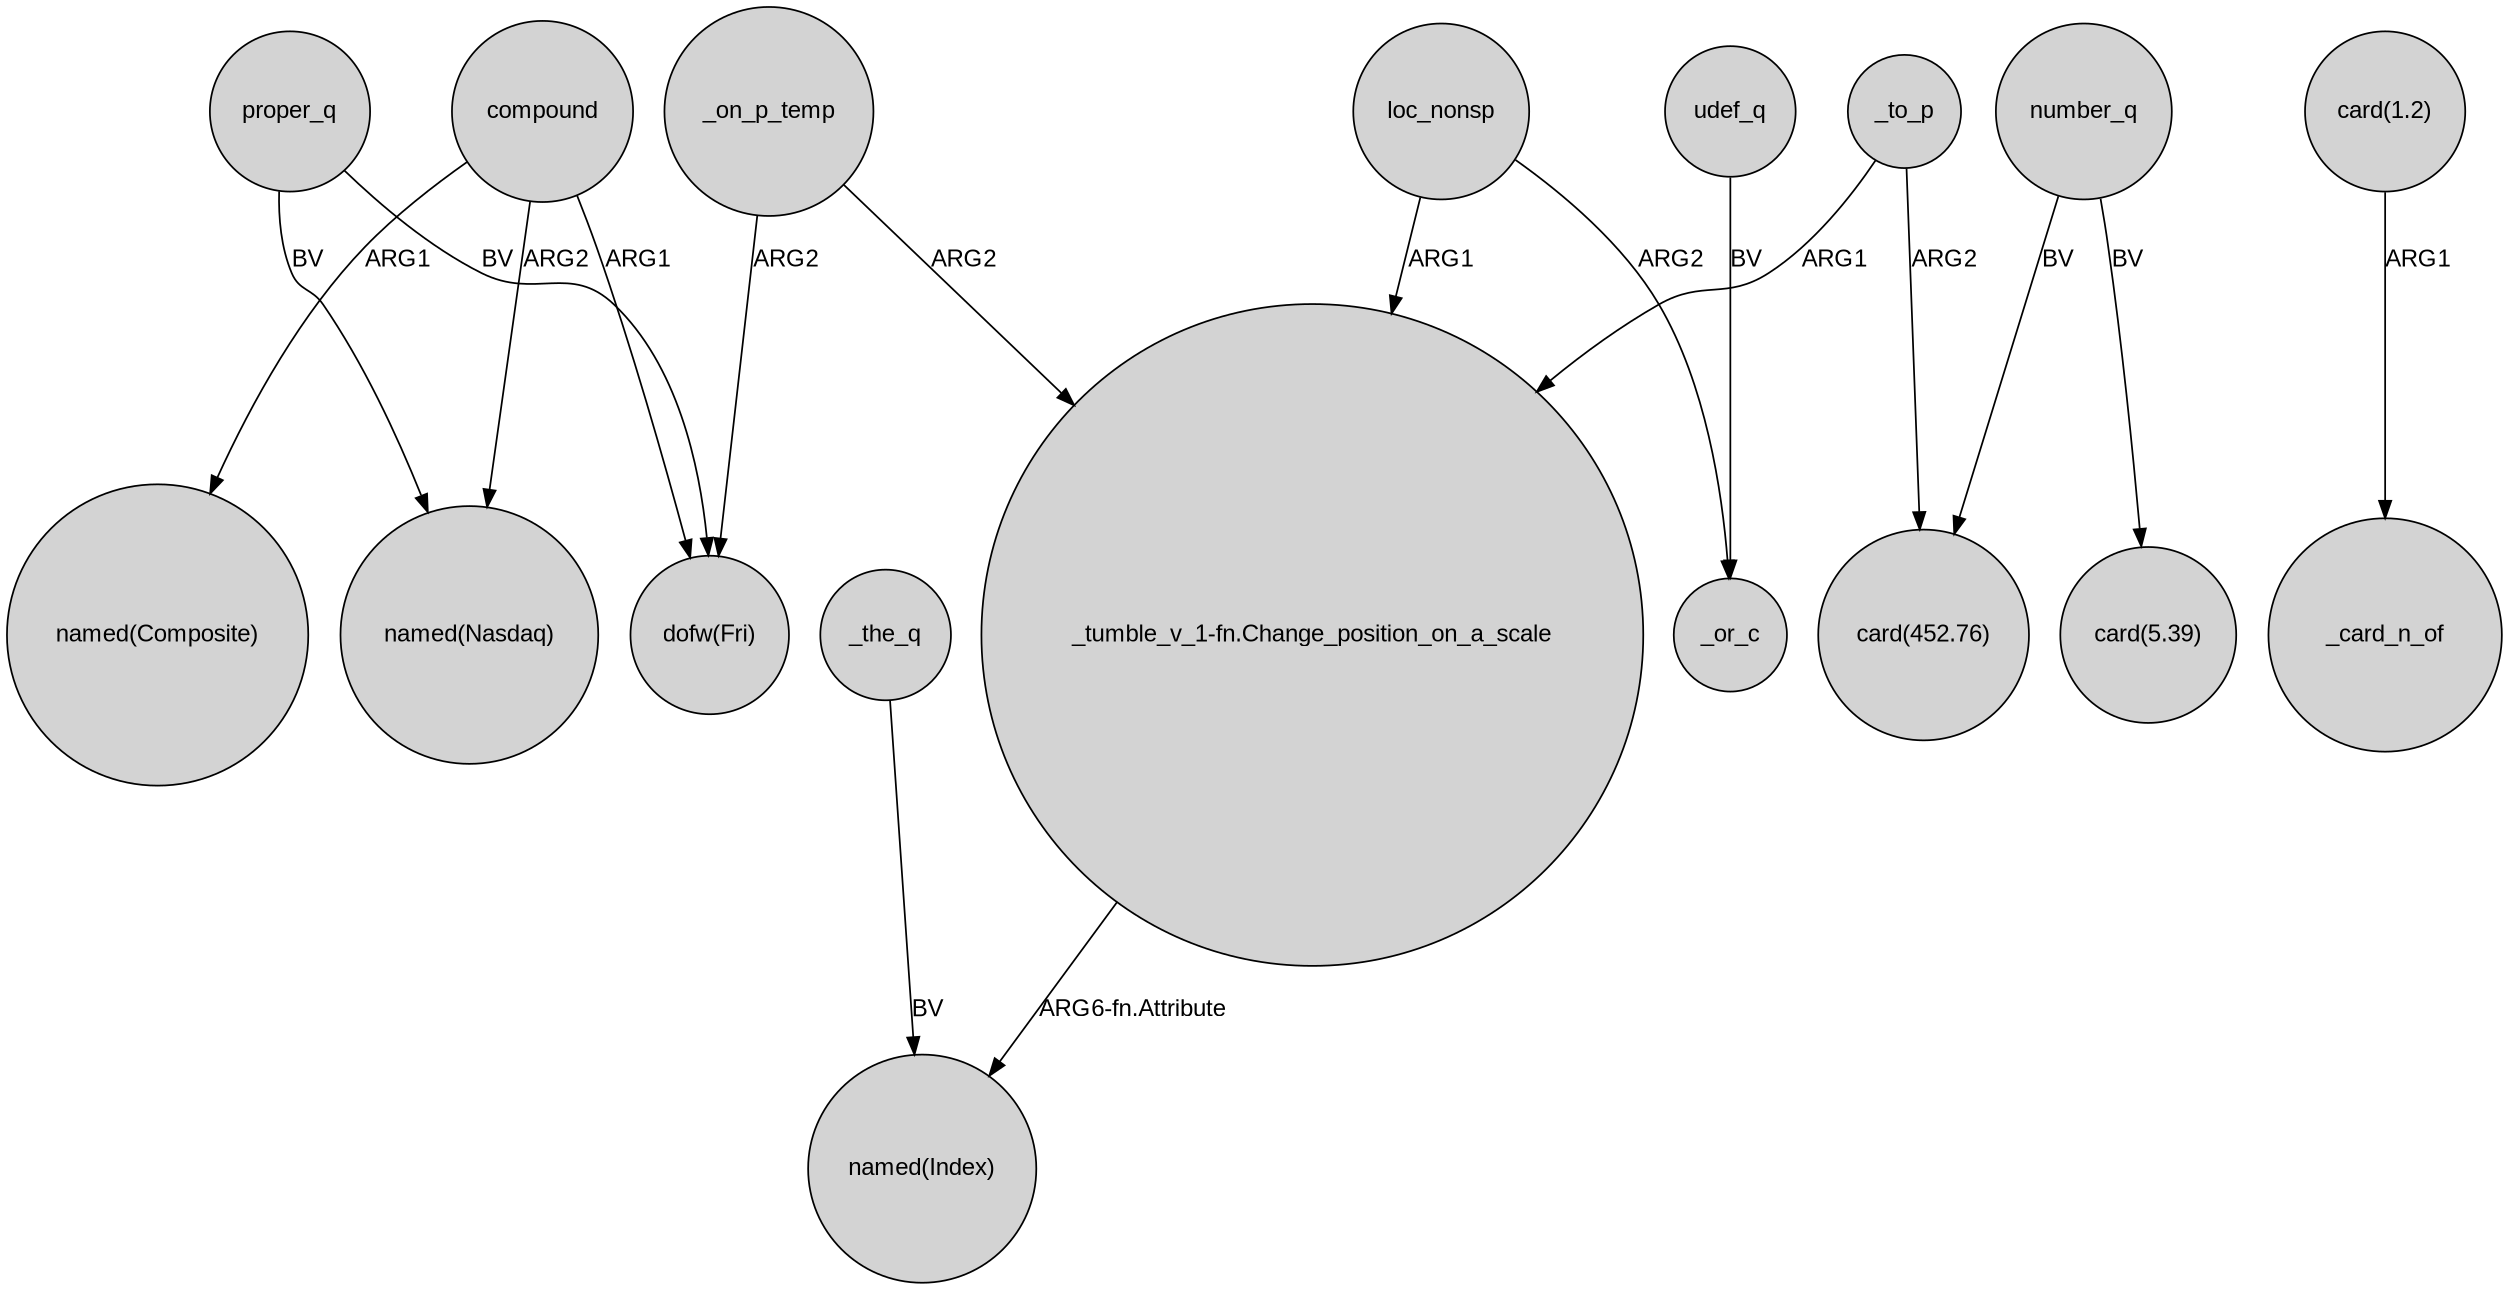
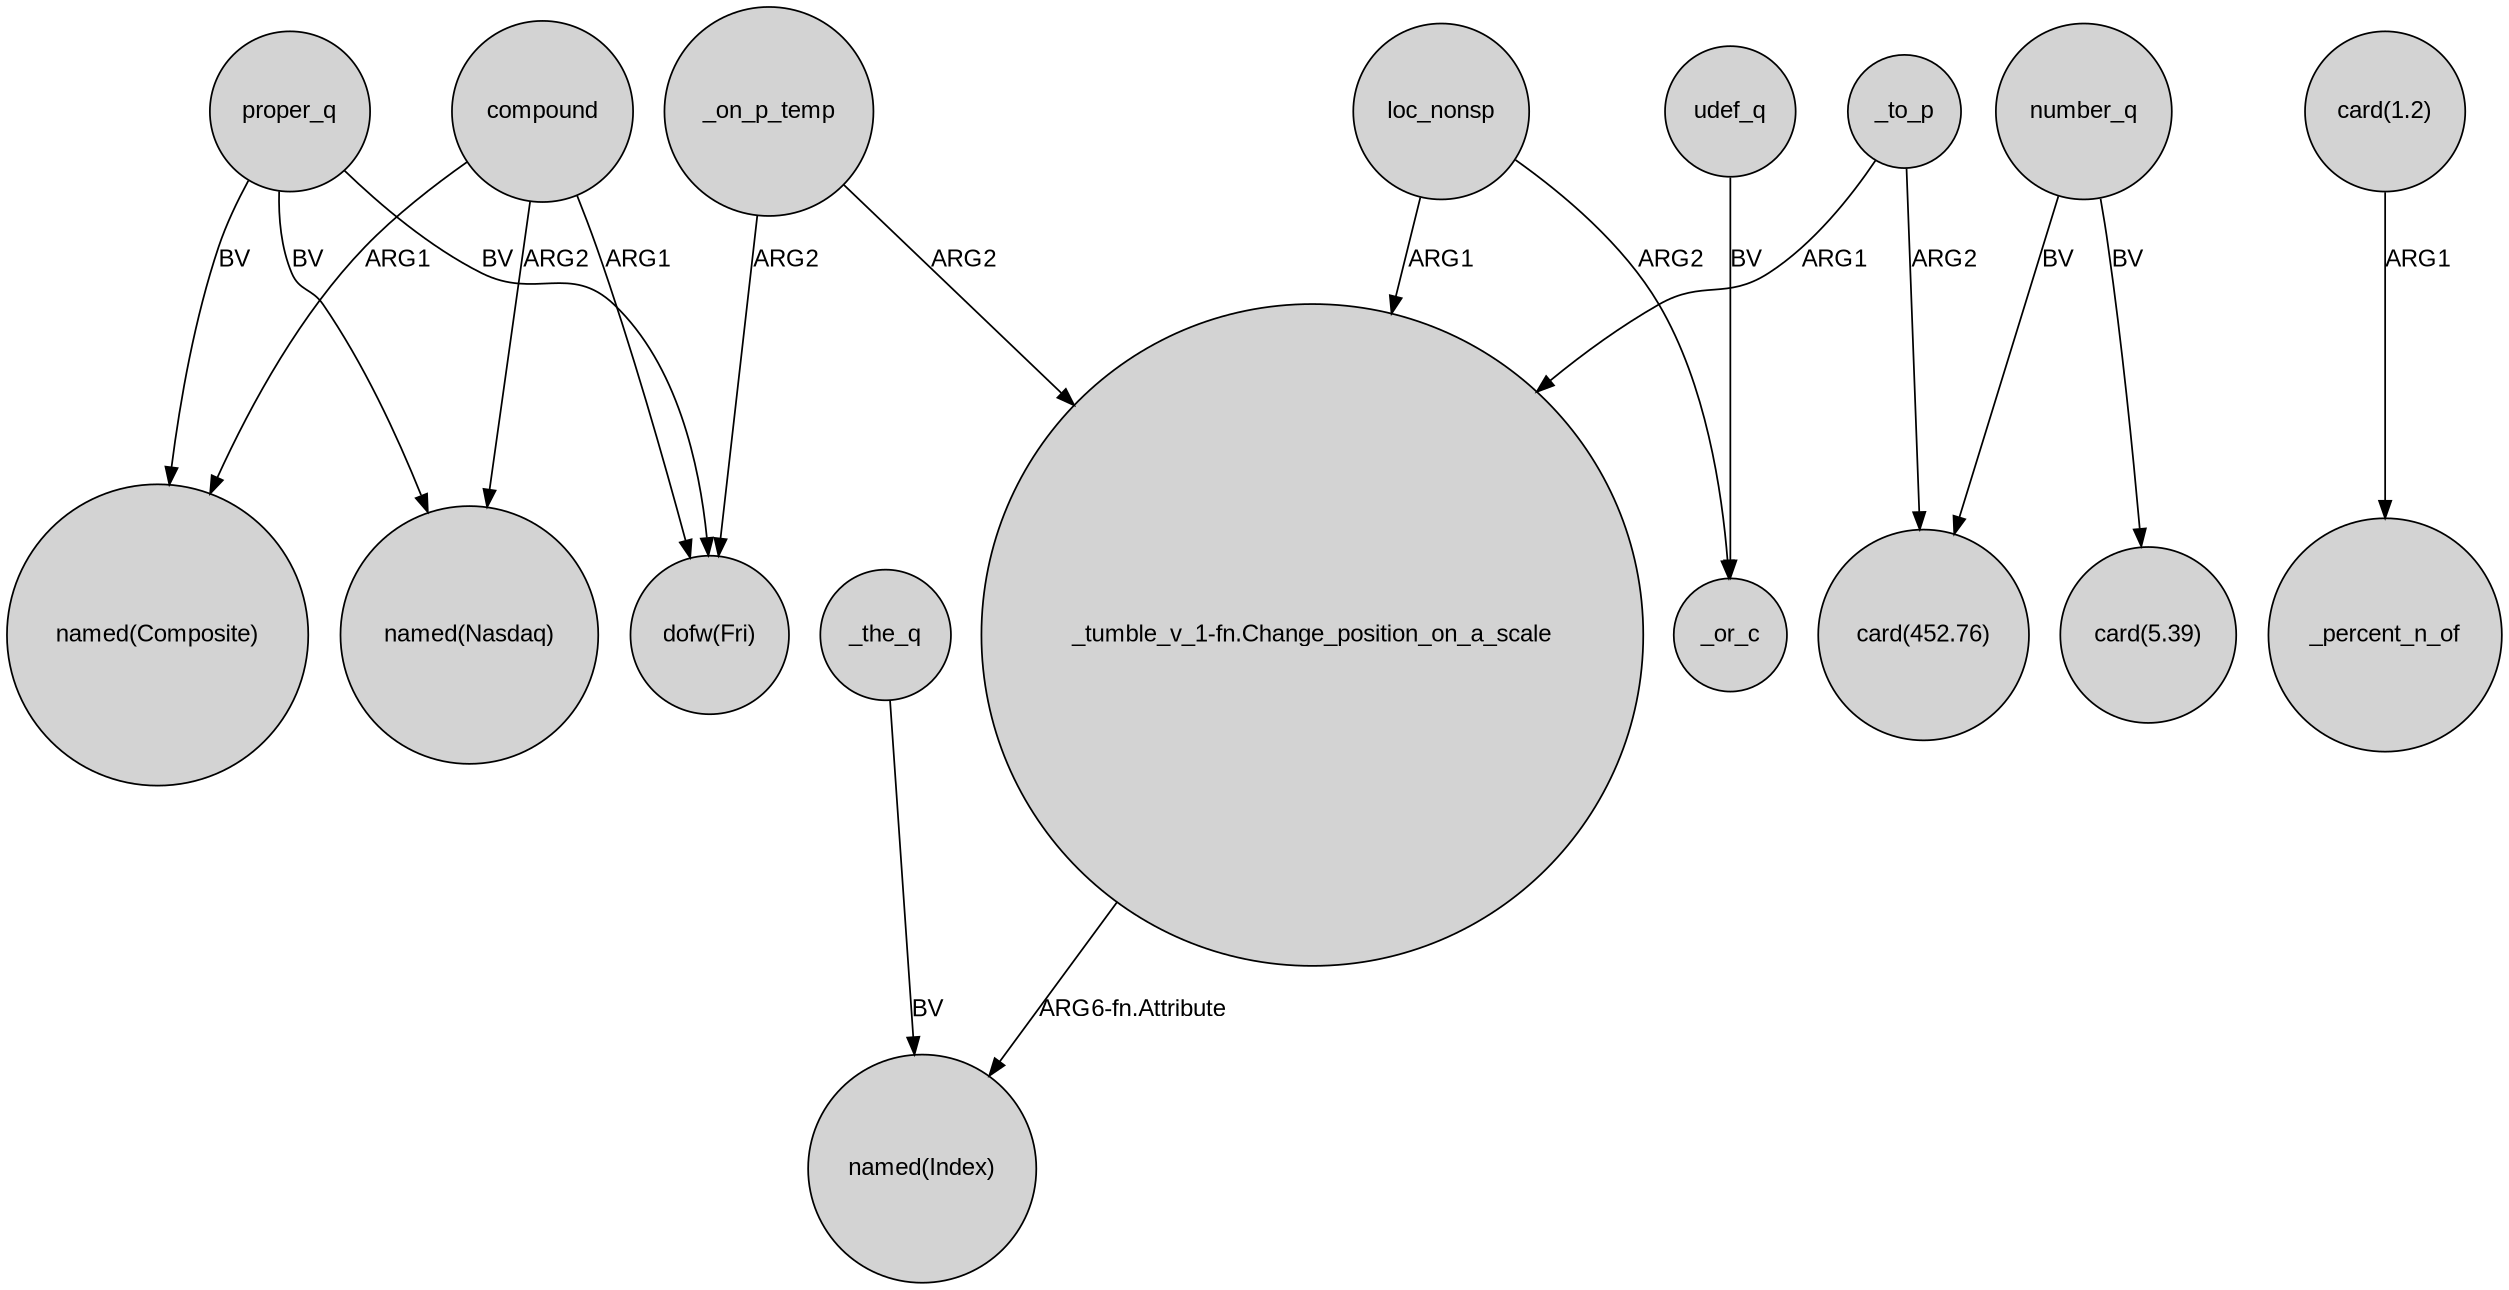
none -> (198, 320)
(2385, 635) -> (2385, 635)
